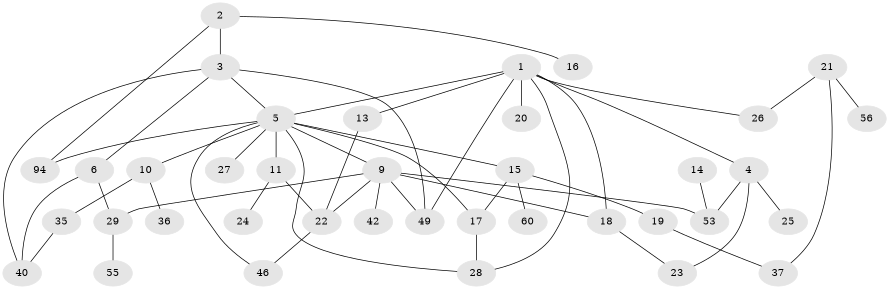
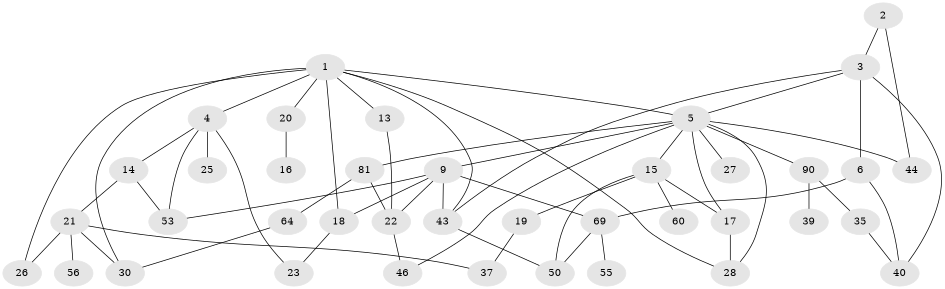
(401, 27) -> (286, 145)
none -> (168, 145)
(40, 170) -> (912, 170)
(146, 170) -> (809, 170)
(276, 170) -> (365, 170)
none -> (101, 195)
(113, 222) -> (600, 222)
(165, 222) -> (809, 222)
(243, 222) -> (288, 222)
(373, 222) -> none
(425, 222) -> (443, 222)
none -> (125, 273)
none -> (555, 273)
